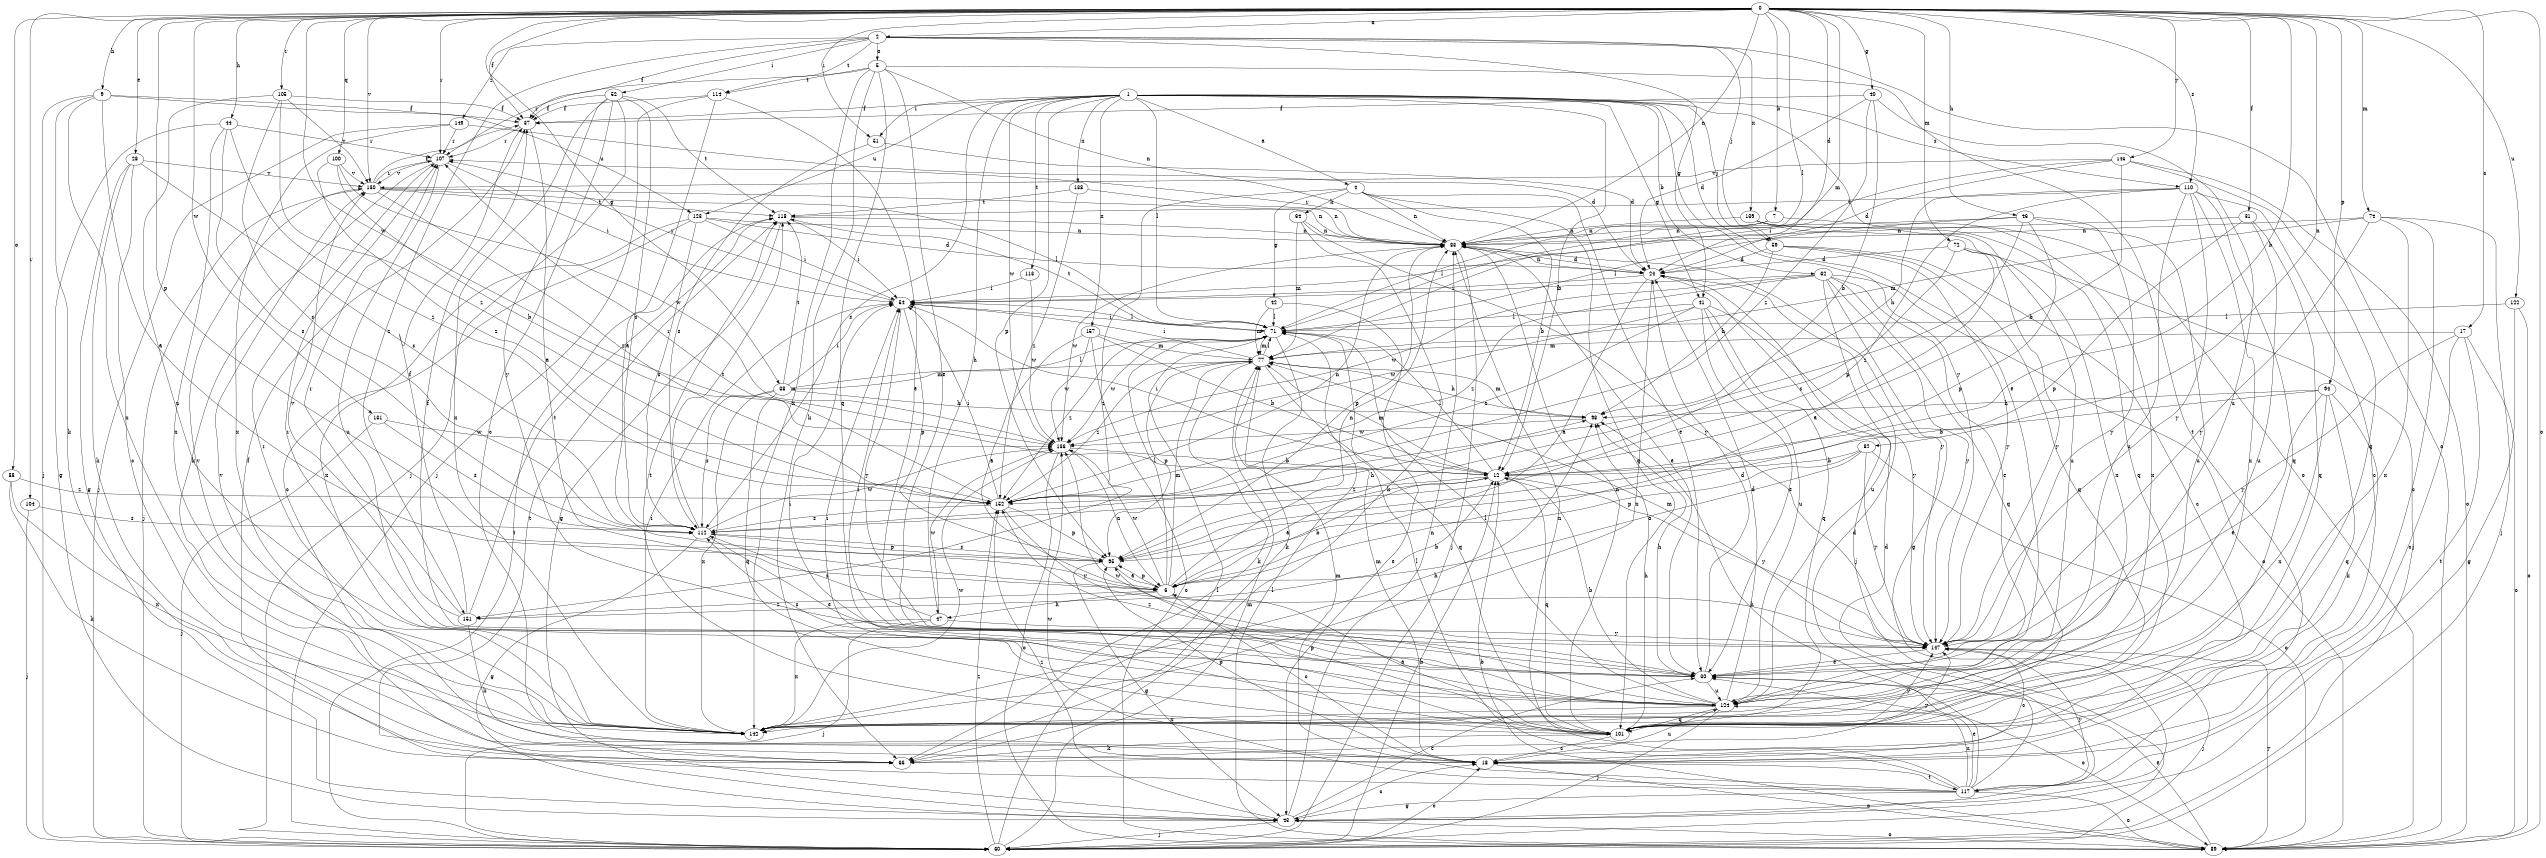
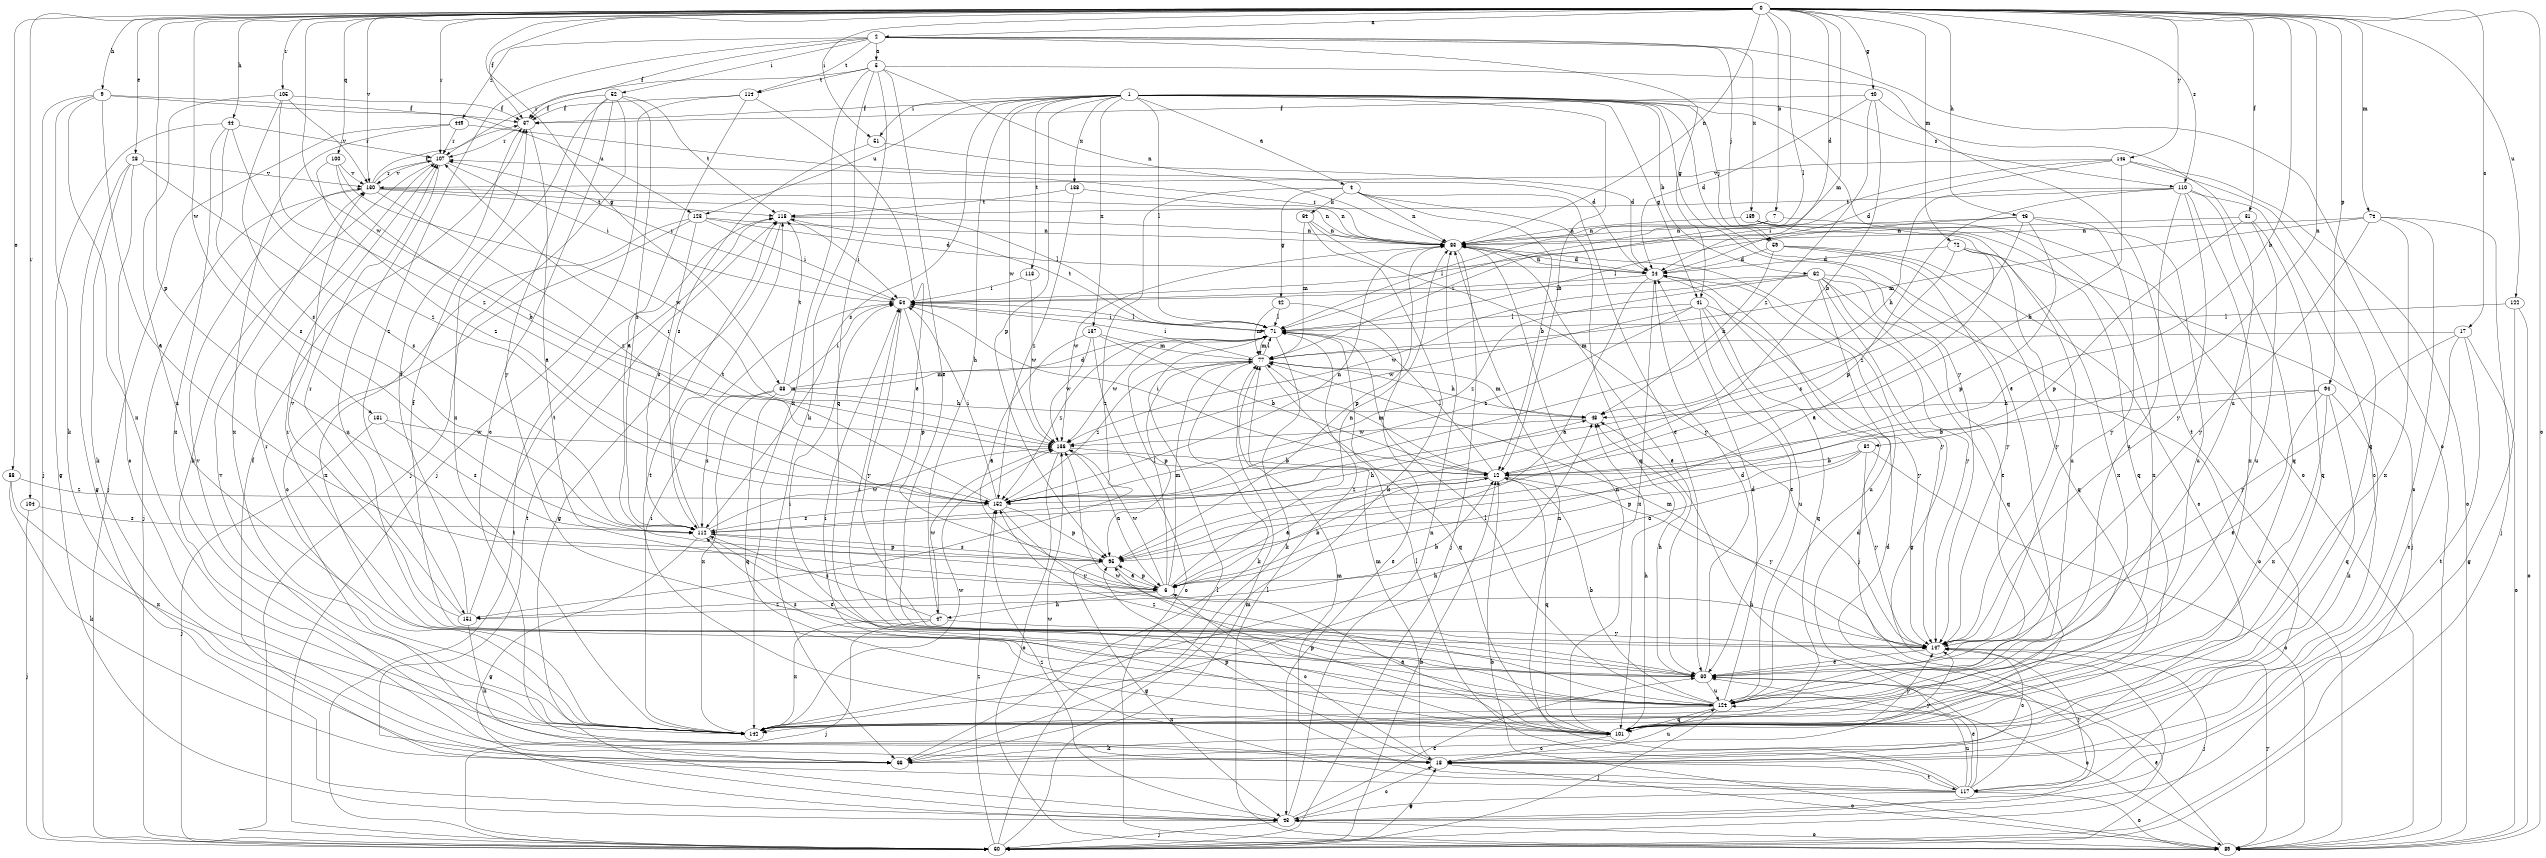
(459, 124) -> (459, 124)
(1091, 332) -> (1092, 332)
(1081, 361) -> (1083, 361)
(1594, 418) -> (1594, 418)
